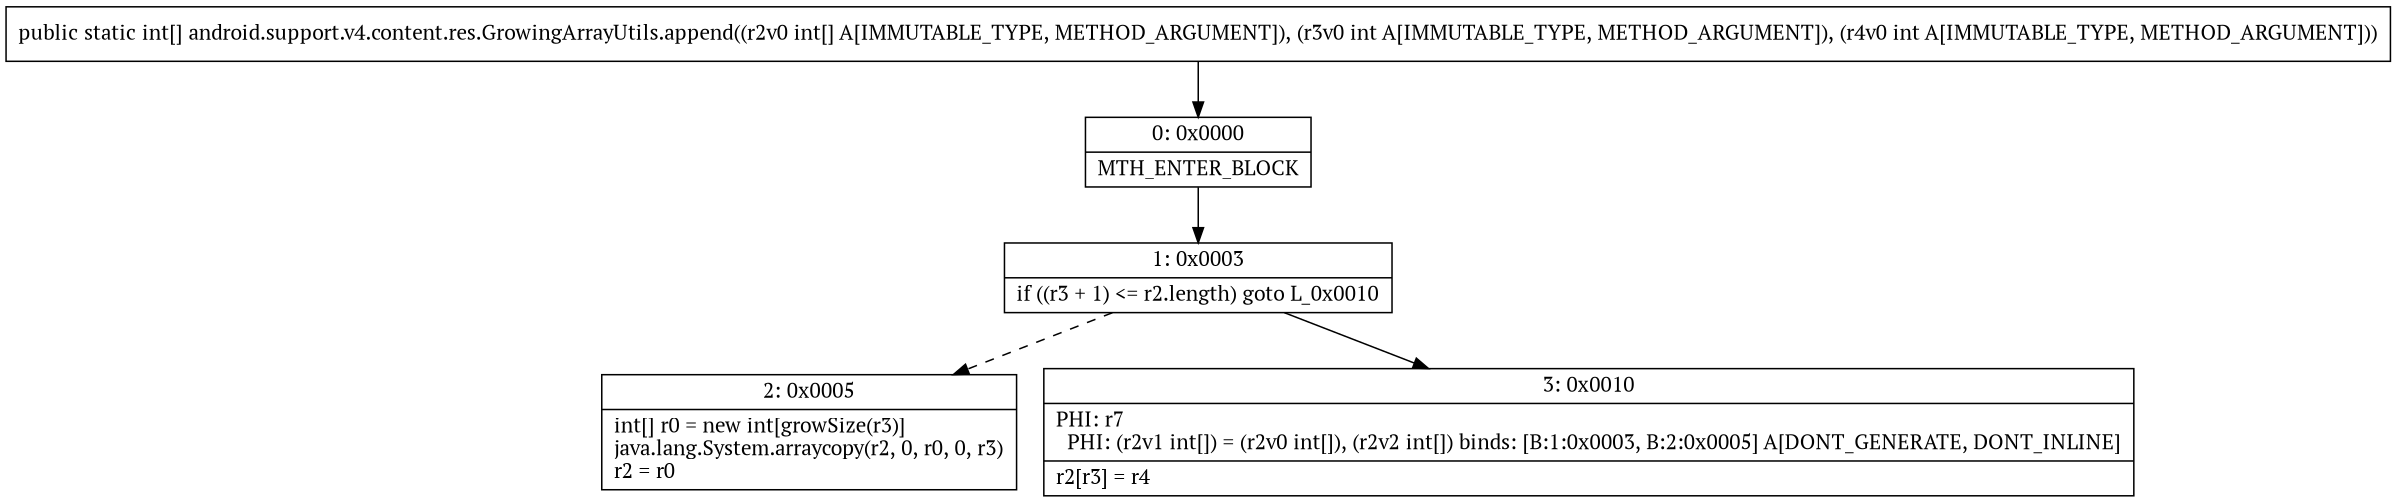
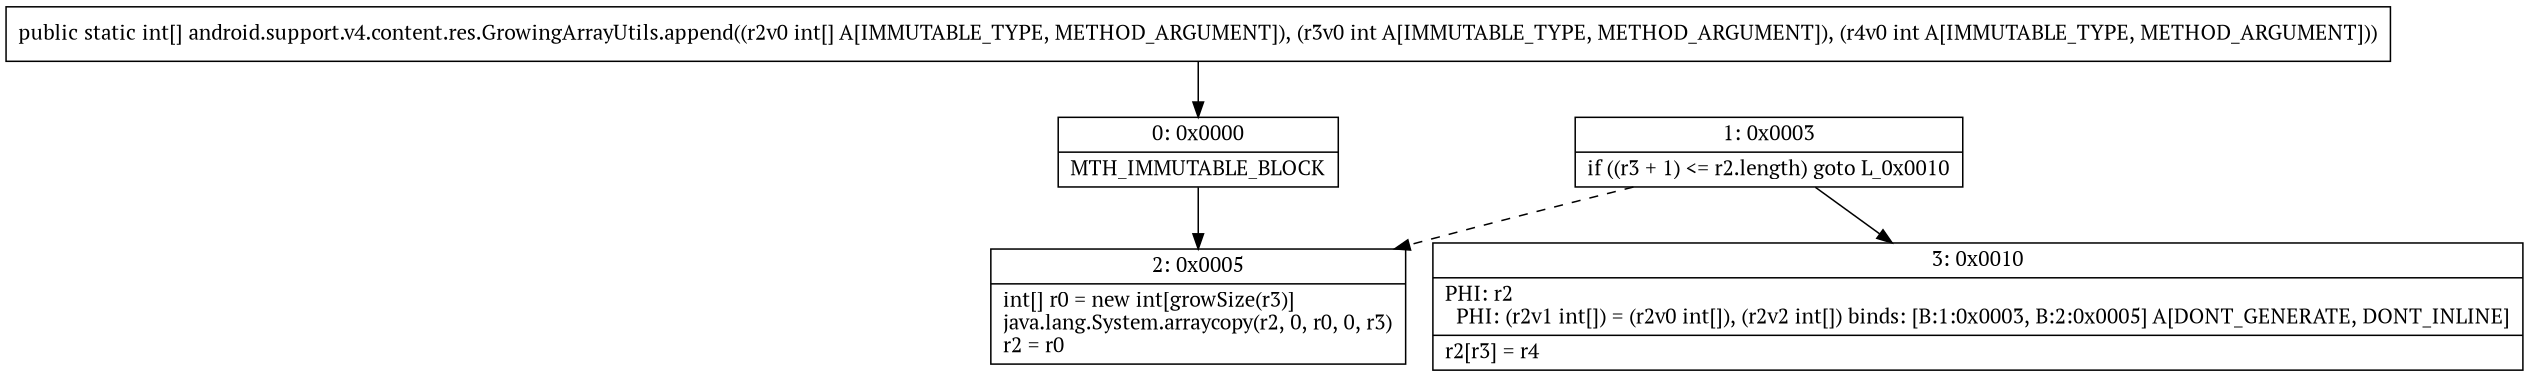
(1198, 169) -> (1198, 169)
(1198, 207) -> (1198, 210)
(1093, 420) -> (1482, 294)
